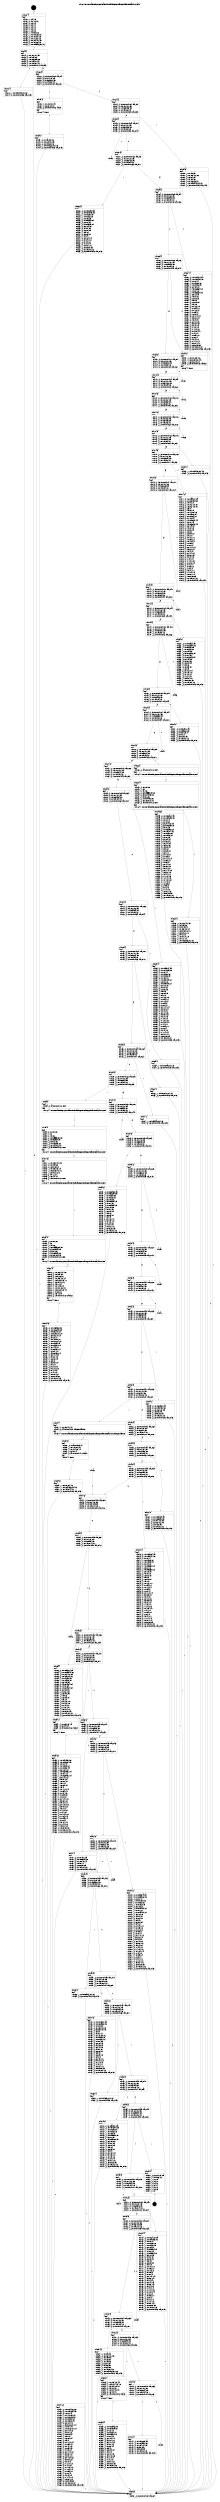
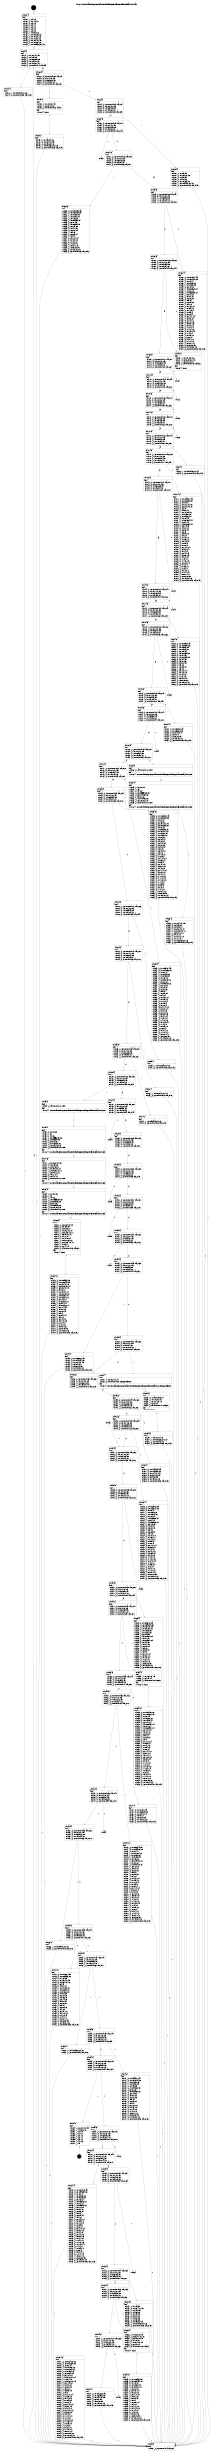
(112, 1210) -> none
